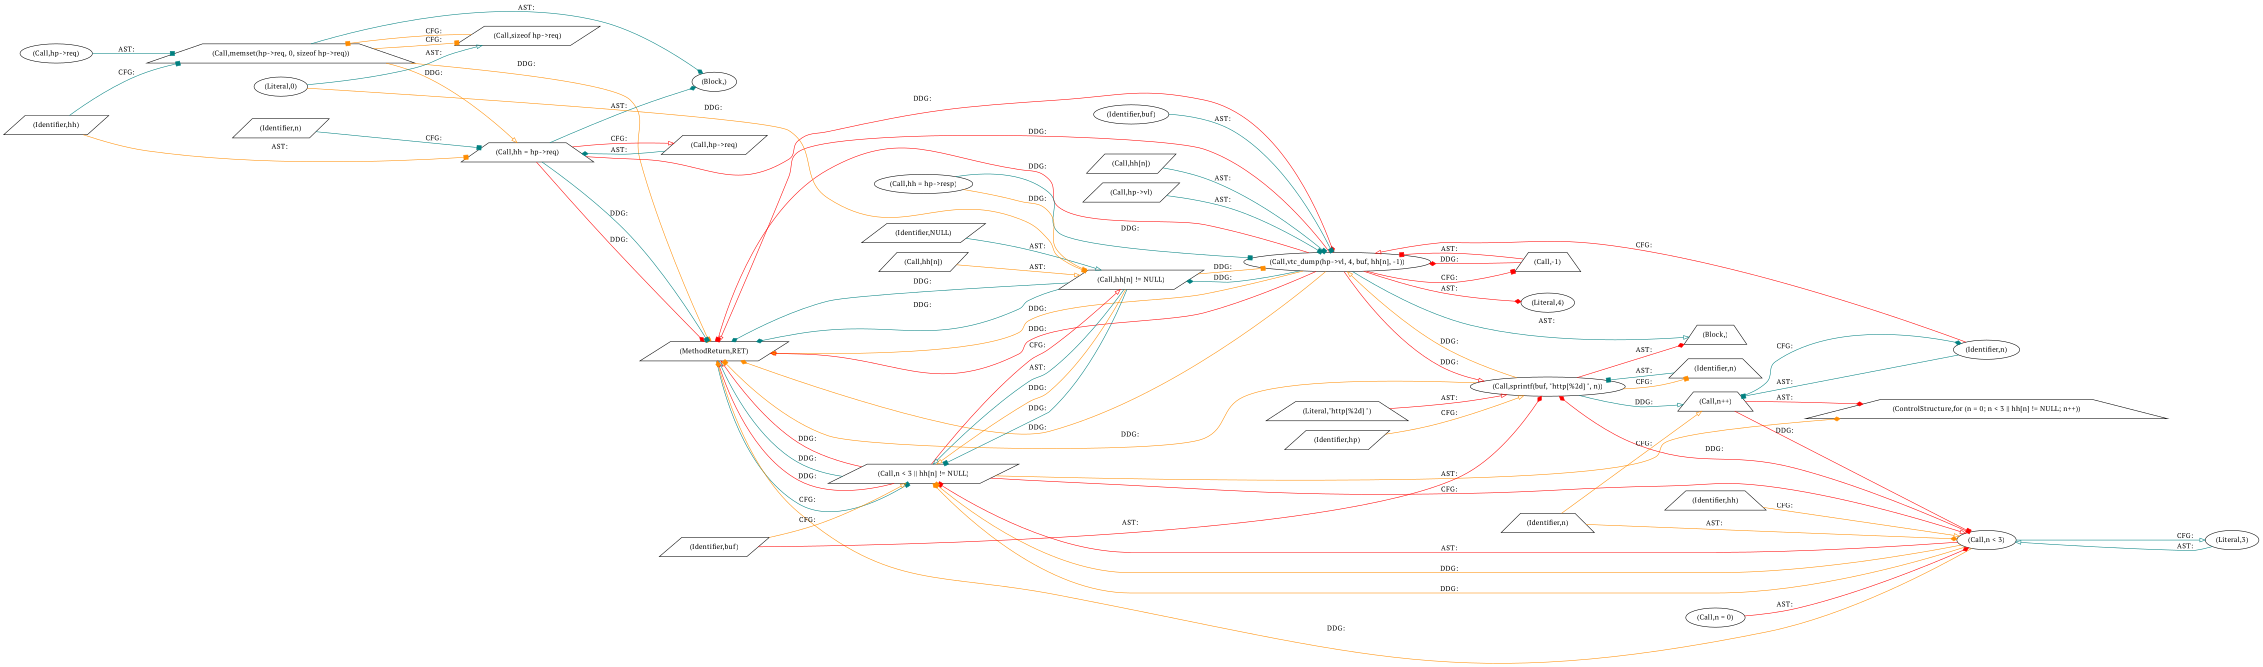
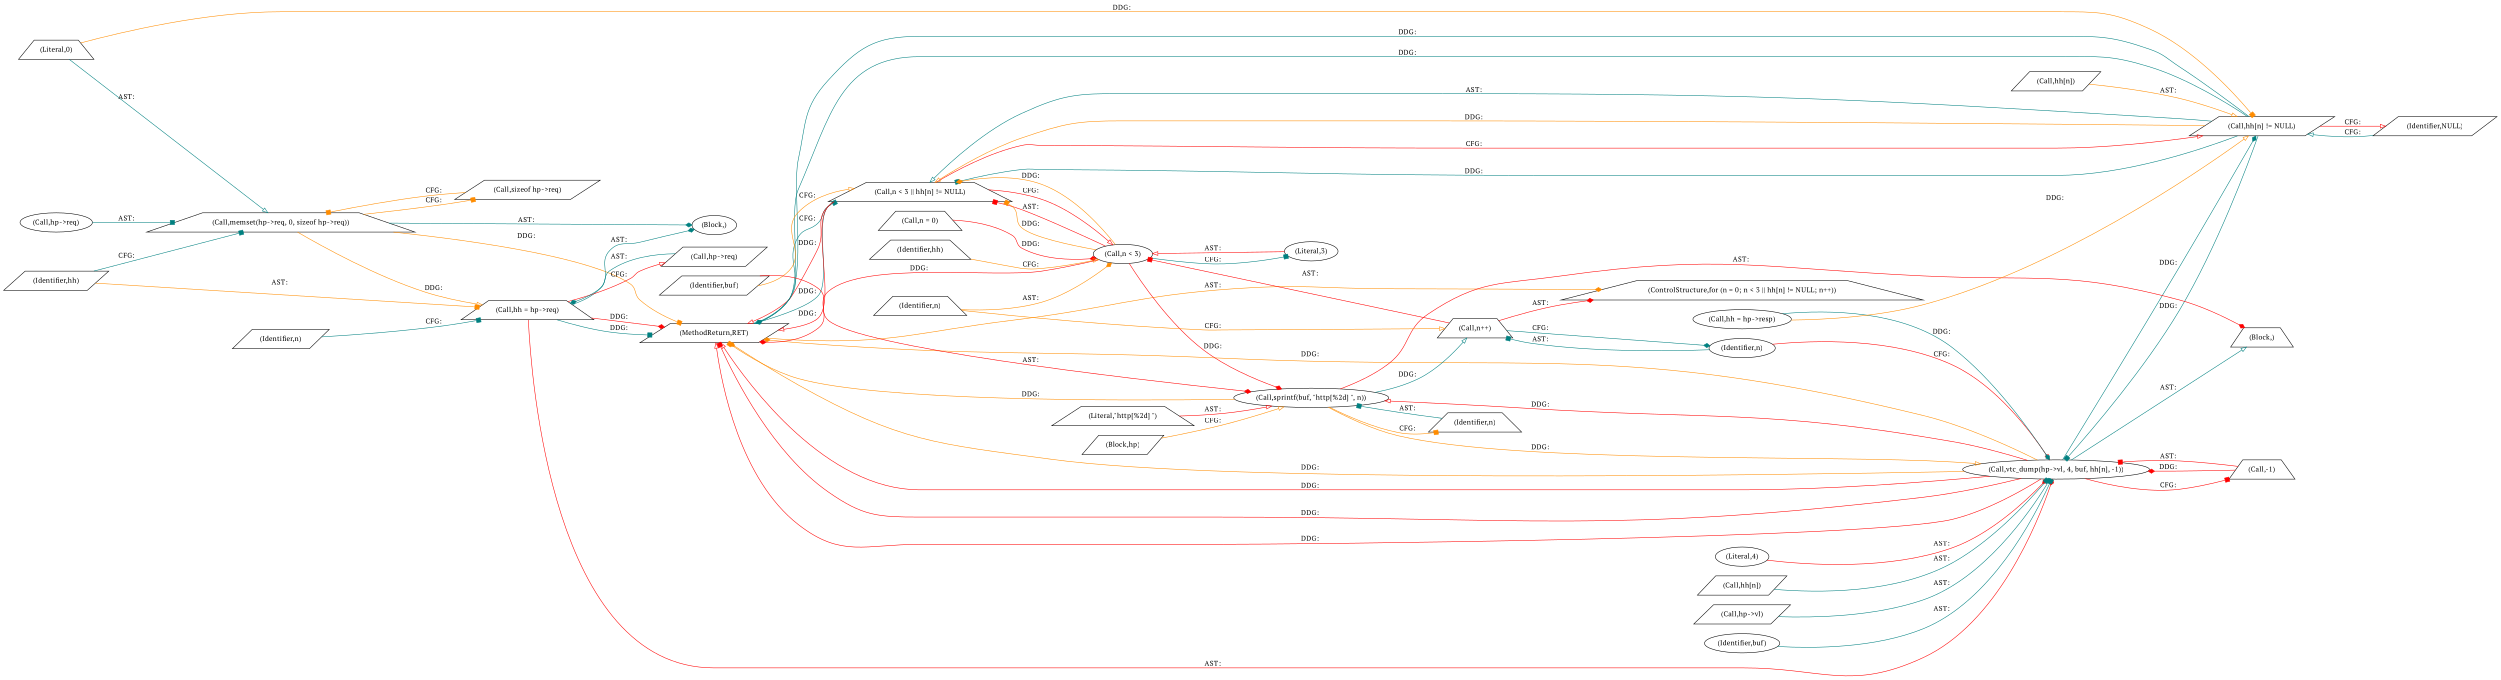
(394, 73) -> (166, 134)
(281, 87) -> (56, 50)
(924, 99) -> (1214, 664)
none -> (2350, 126)
(1082, 241) -> (1938, 338)
(1039, 246) -> (2354, 132)
(1229, 271) -> (2182, 306)
(1438, 292) -> (1916, 557)
(1786, 431) -> (1311, 273)
(1337, 440) -> (1123, 445)
(924, 474) -> (920, 192)
(1420, 479) -> (1179, 294)
(2108, 540) -> (1216, 264)
(2117, 548) -> (1221, 253)
(1786, 605) -> (1032, 244)
(1715, 618) -> (920, 221)
(1300, 643) -> (915, 273)
